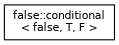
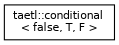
(59, 22) -> (59, 22)
